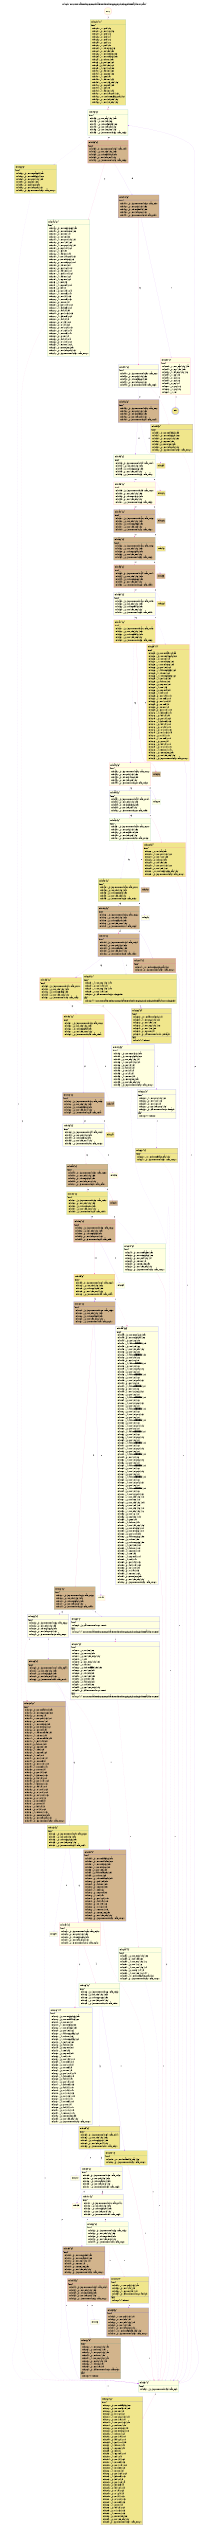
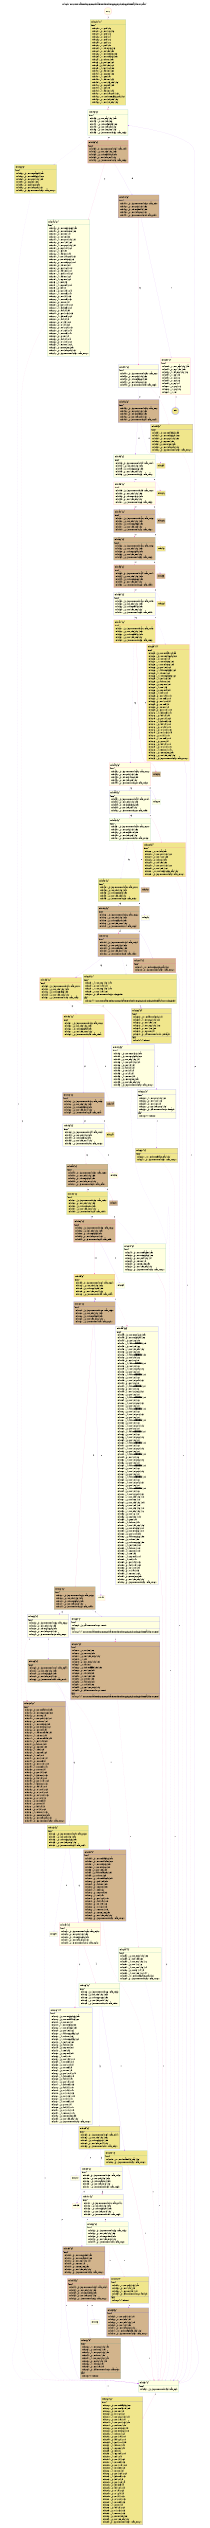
(115, 1671) -> (115, 1671)
